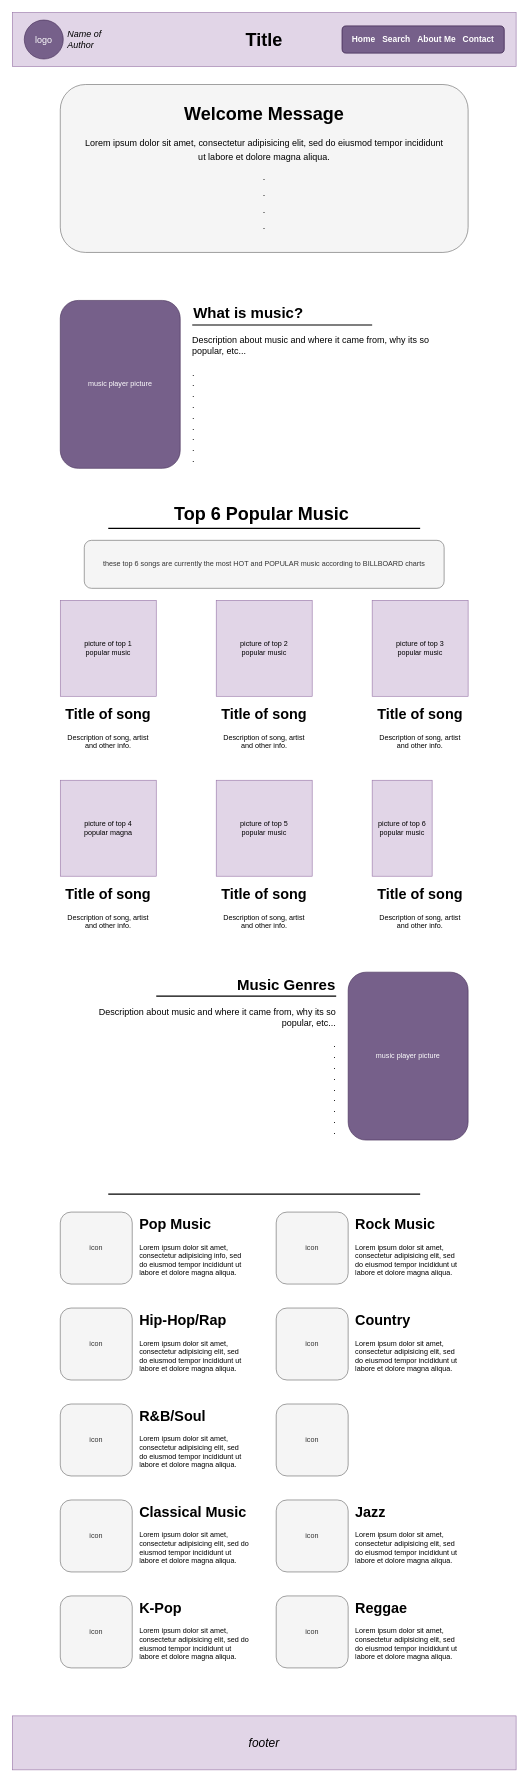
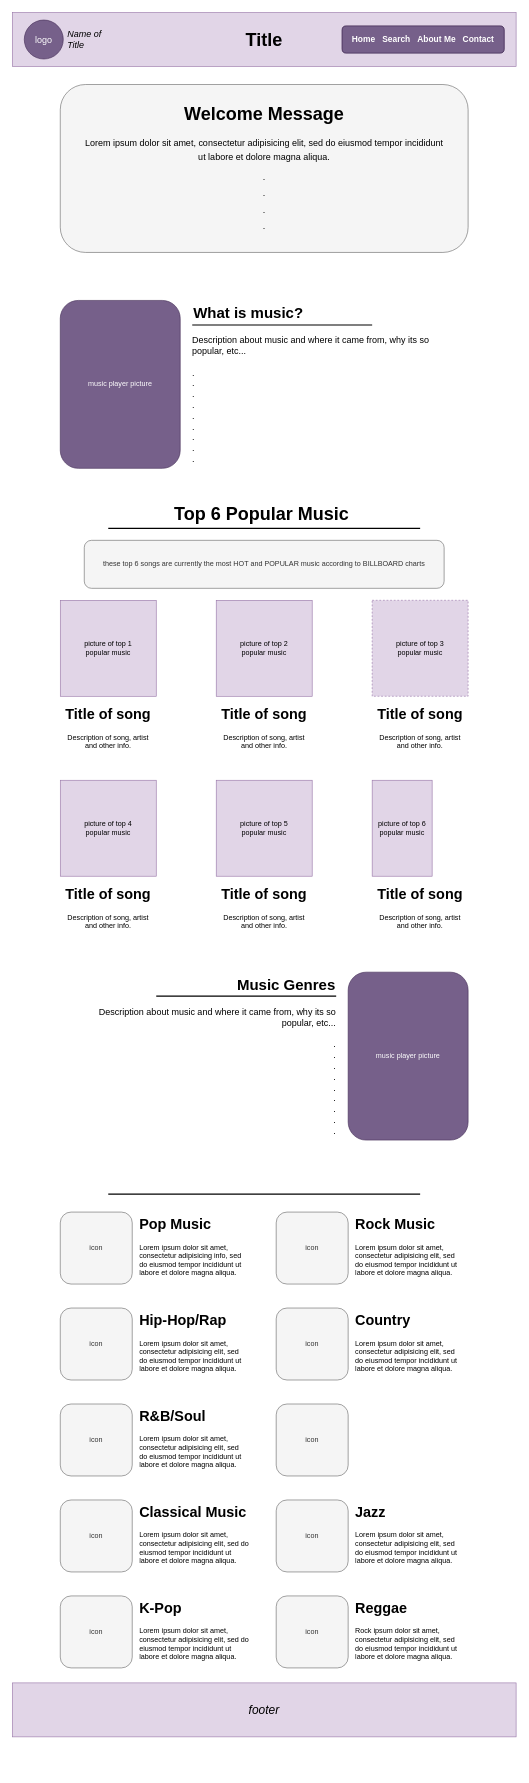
(91, 39) -> (91, 39)
(420, 648) -> (420, 648)
(108, 828) -> (108, 828)
(409, 1626) -> (409, 1622)
(264, 1743) -> (264, 1710)
